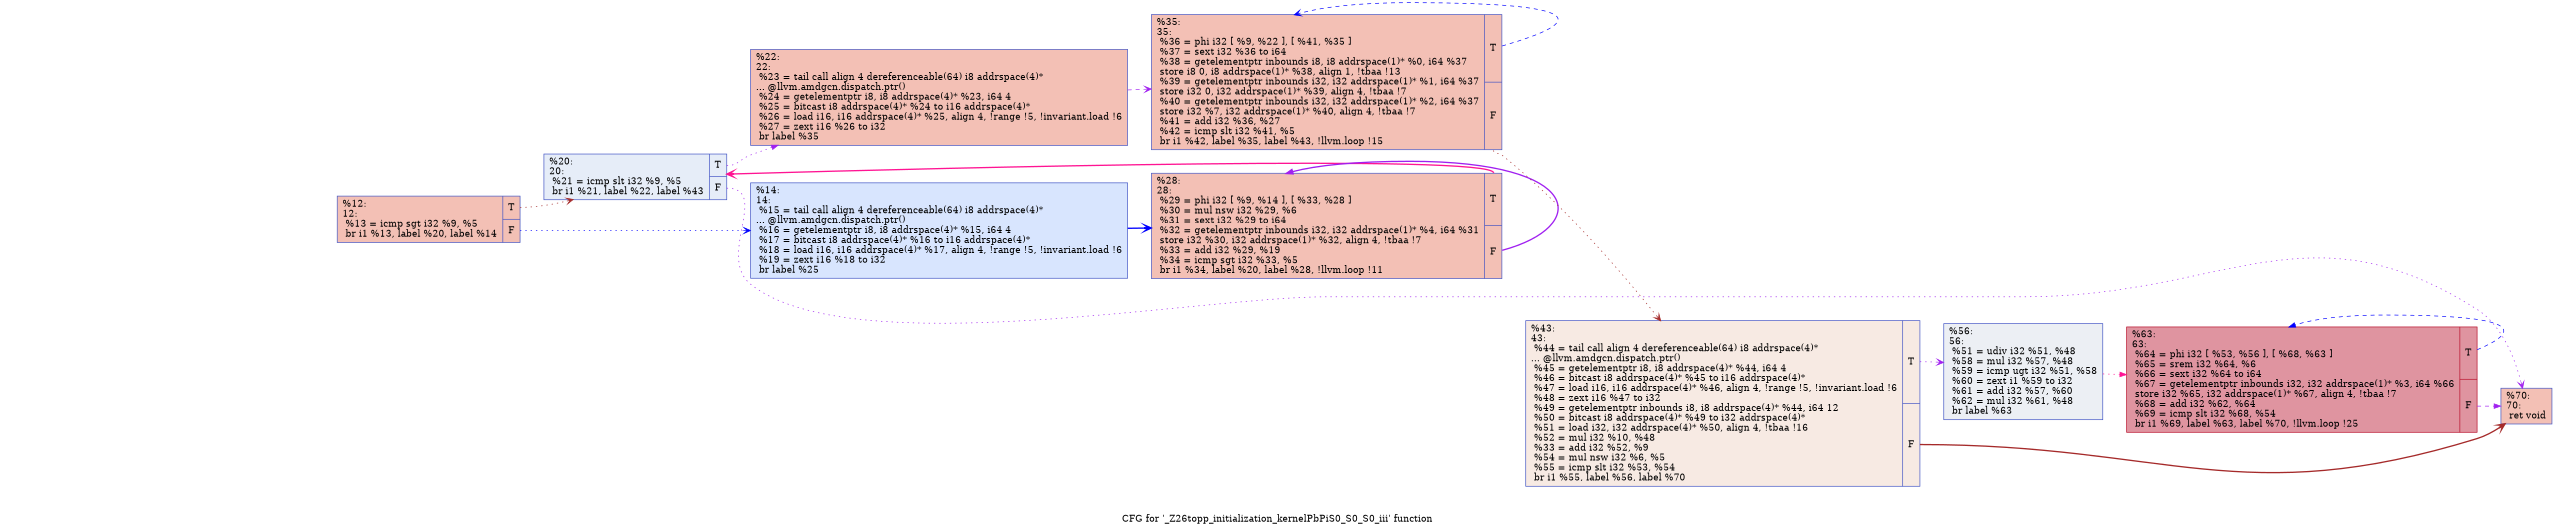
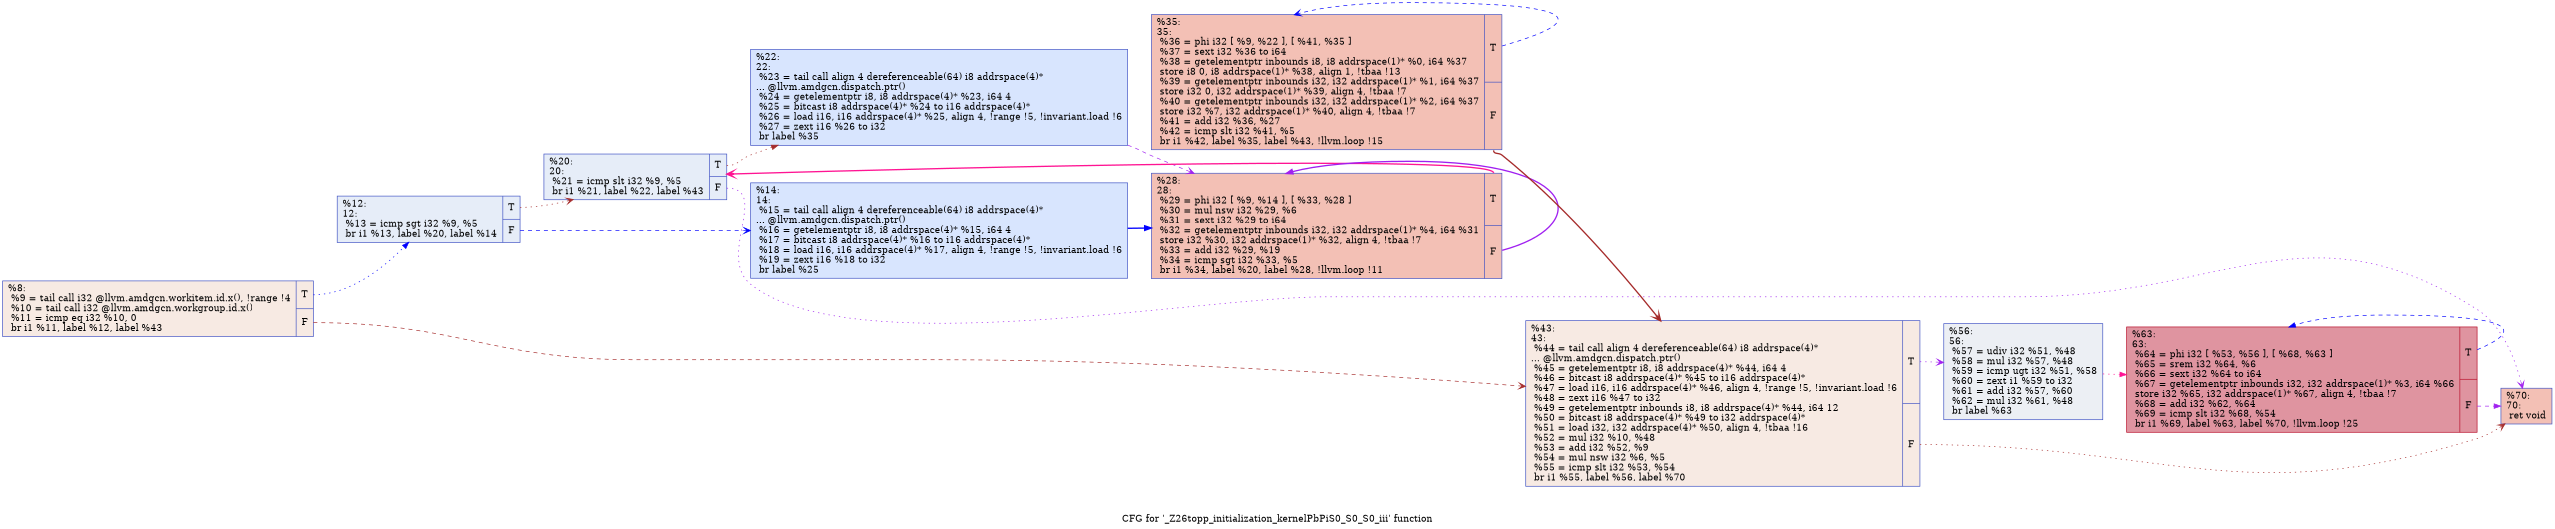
(1136, 90) -> (1158, 158)
(939, 97) -> (939, 97)
(749, 156) -> (749, 156)
(429, 219) -> (429, 219)
(1136, 228) -> (1136, 228)
(1580, 228) -> (1580, 228)
(632, 231) -> (632, 231)
none -> (158, 309)
(2013, 351) -> (2013, 351)
(1590, 448) -> (1590, 448)
(2212, 470) -> (2212, 470)
